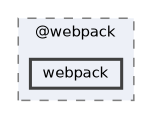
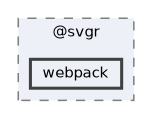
(76, 33) -> (76, 33)
